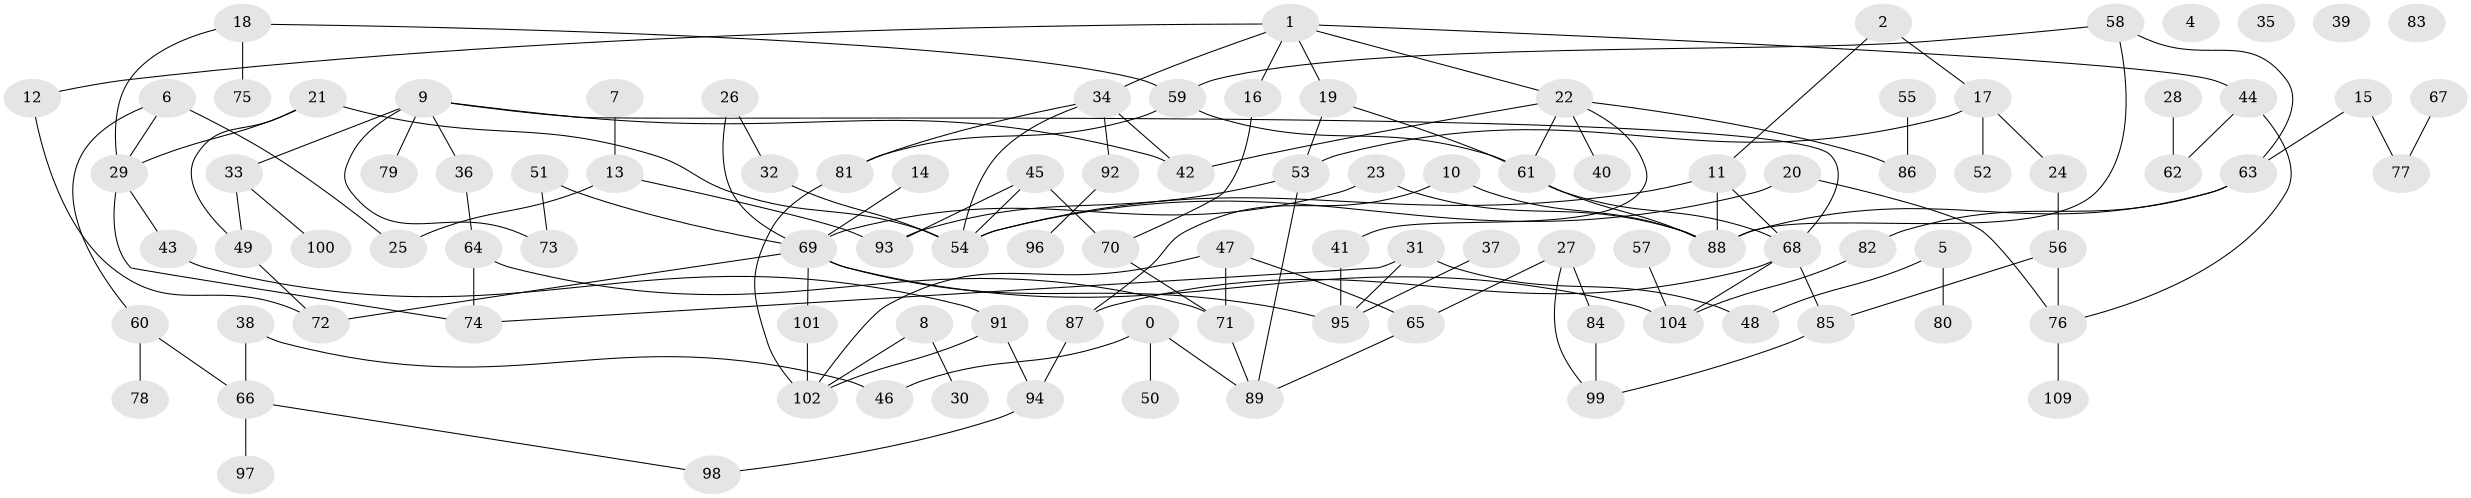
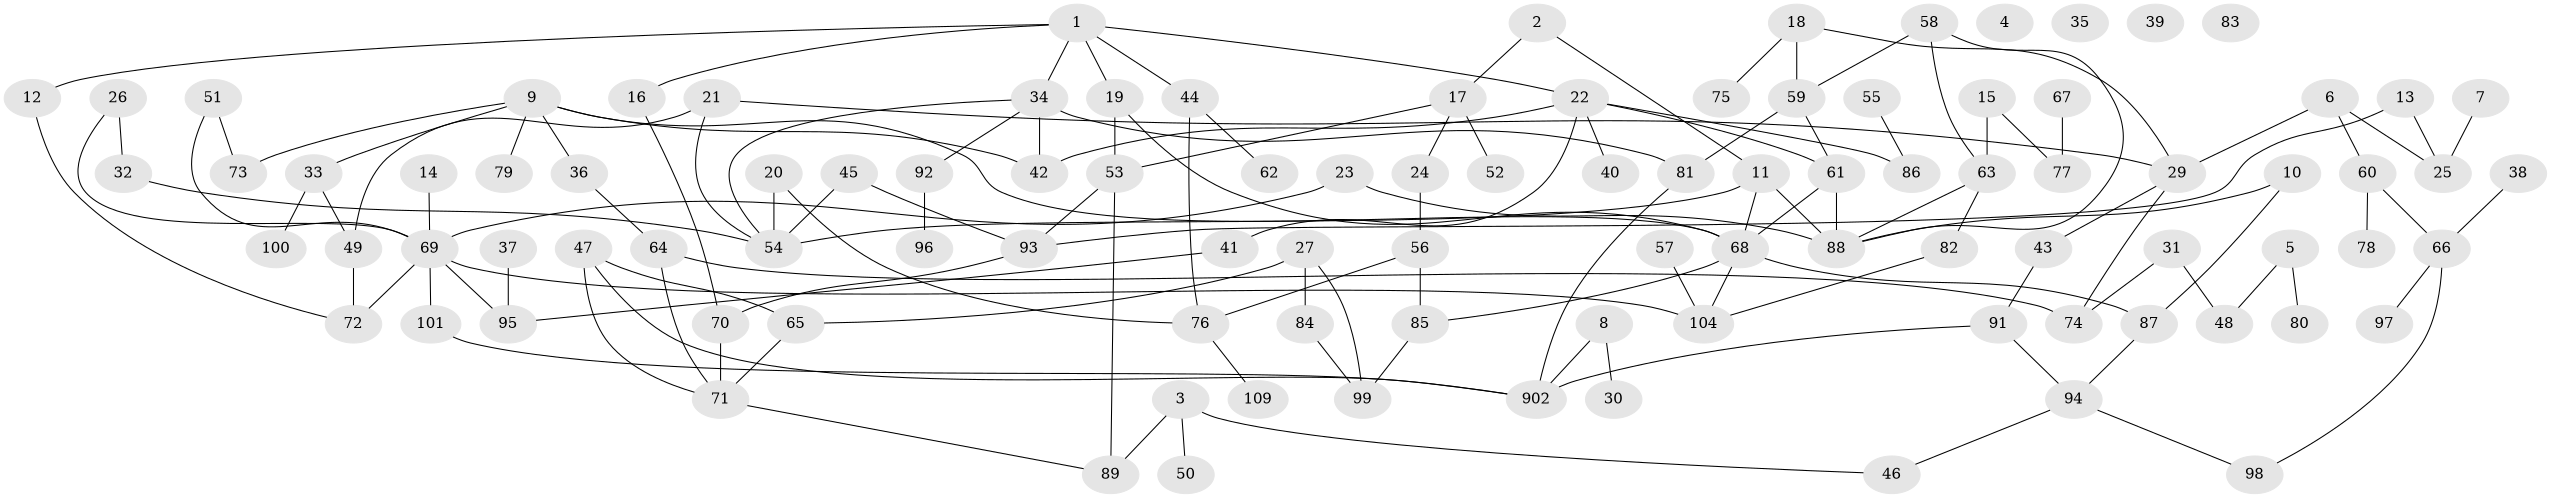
(2173, 98) -> none
(1430, 132) -> (1301, 214)
(615, 136) -> (2462, 136)
(1083, 221) -> (872, 282)
(1376, 289) -> none
(1150, 324) -> (1181, 400)
(565, 362) -> (1983, 437)
(1336, 362) -> (763, 357)
(807, 400) -> (1536, 400)
